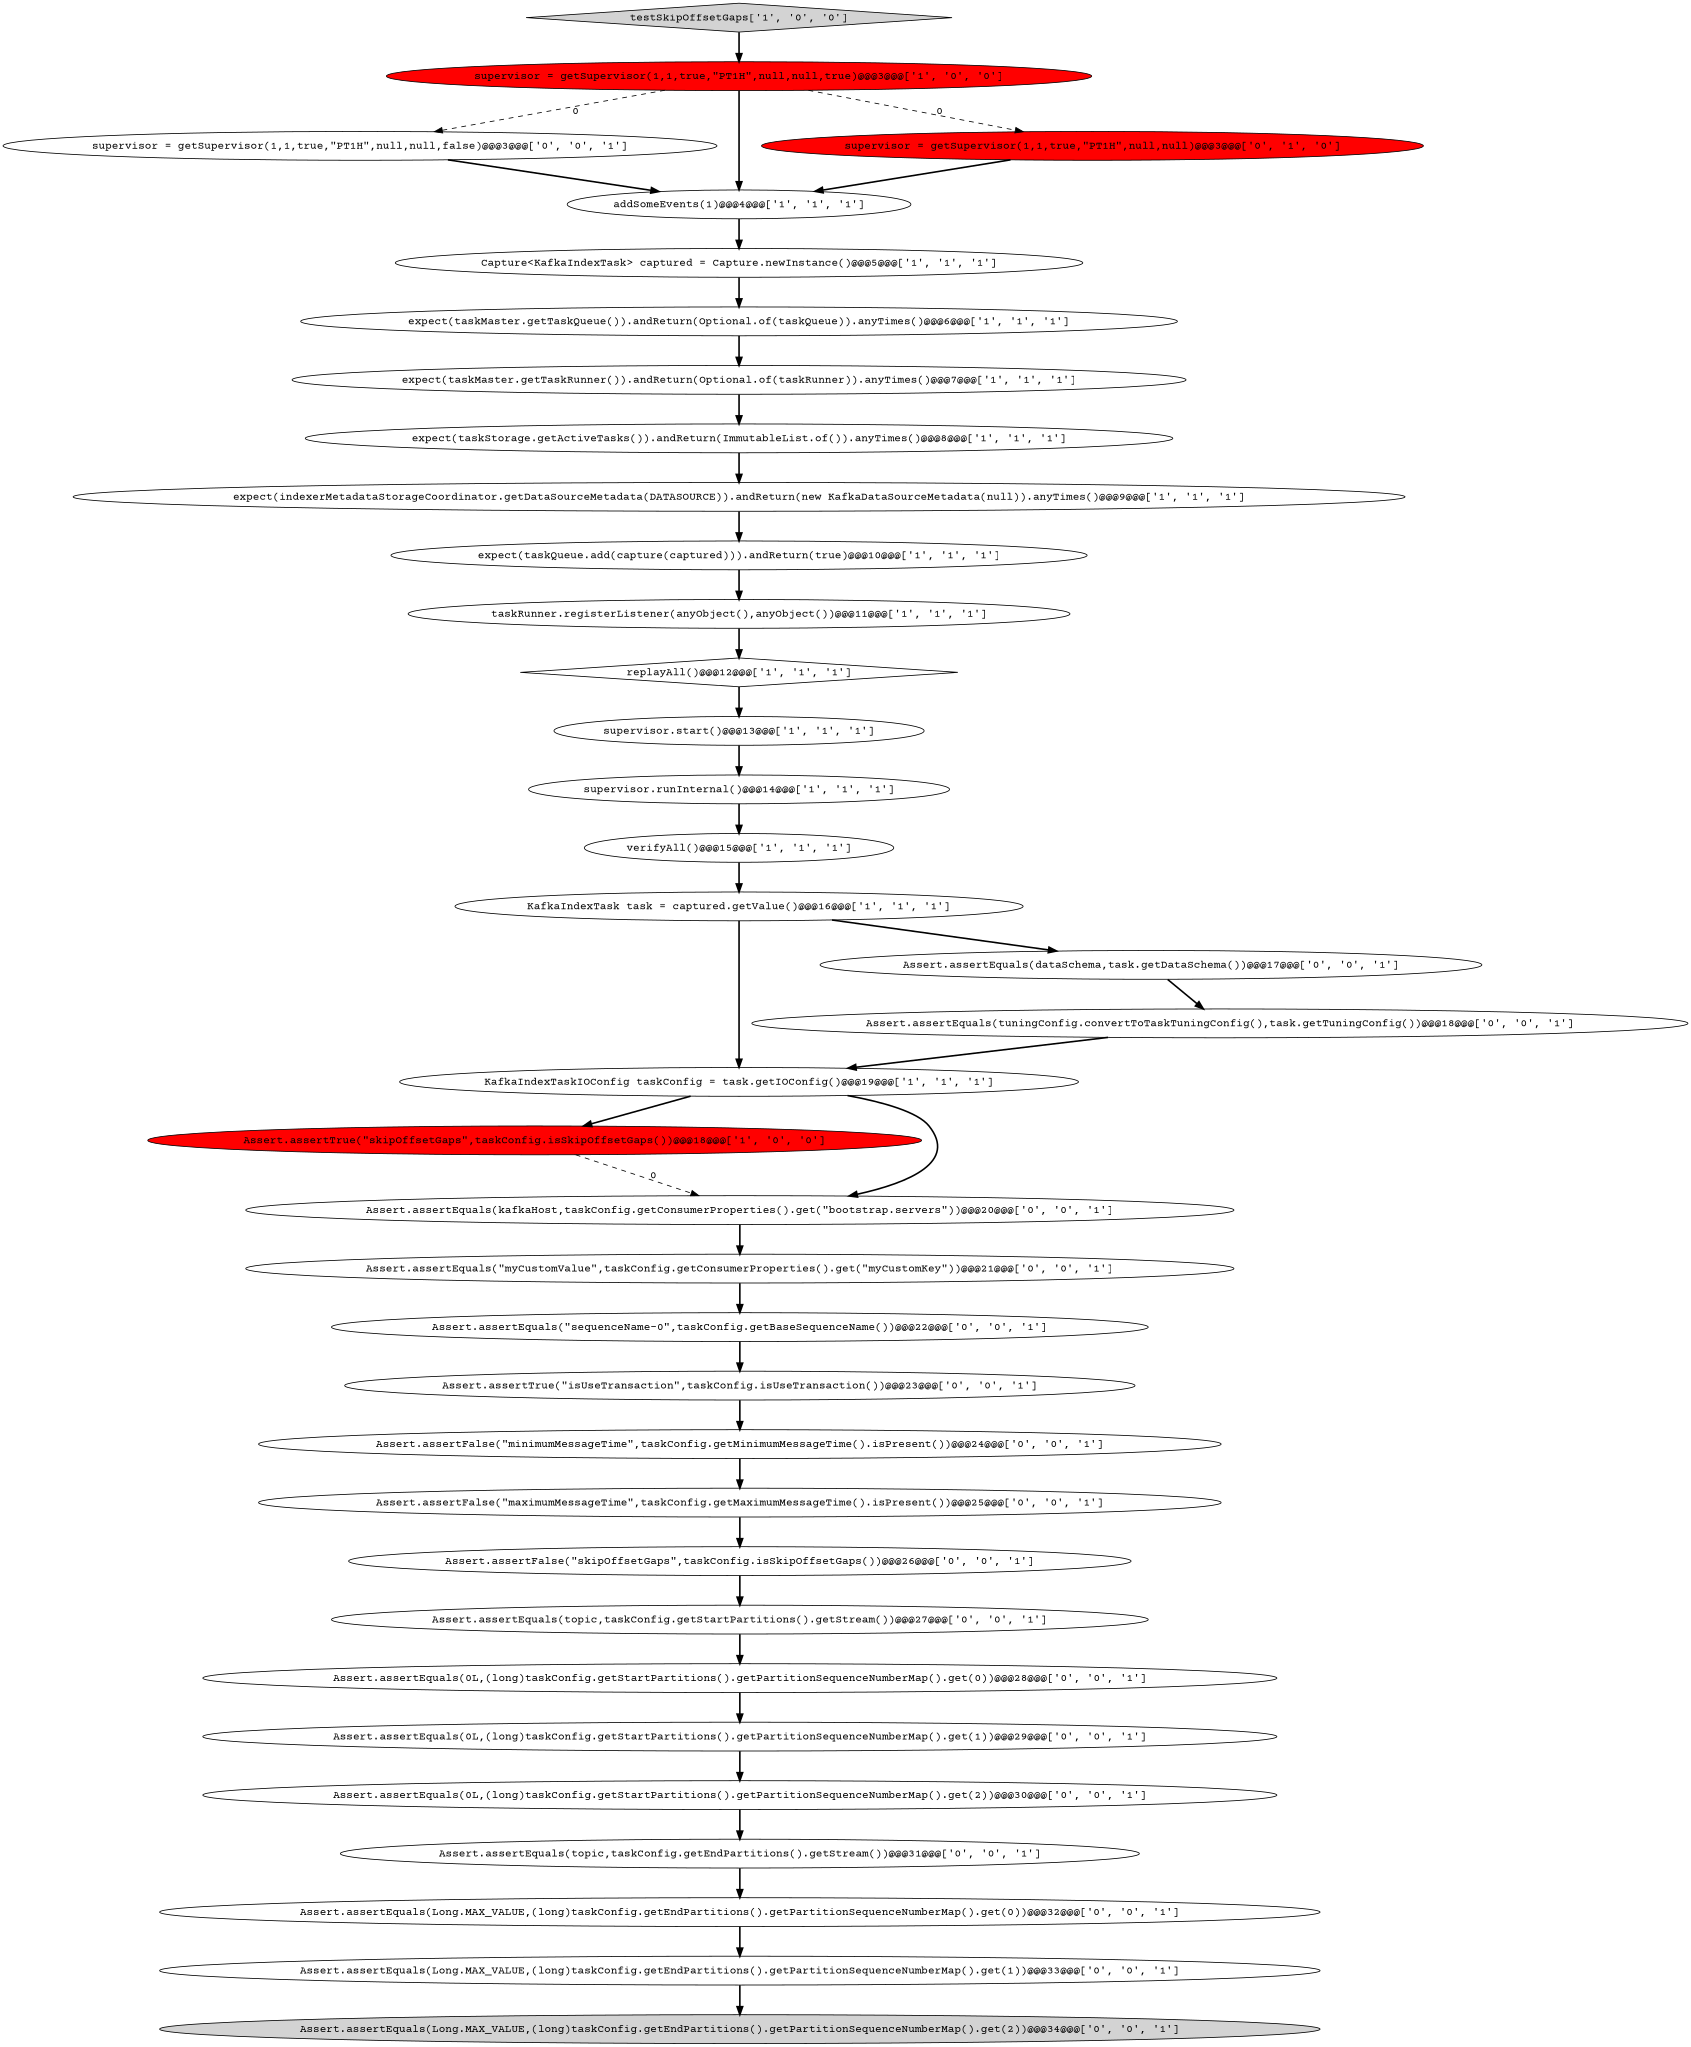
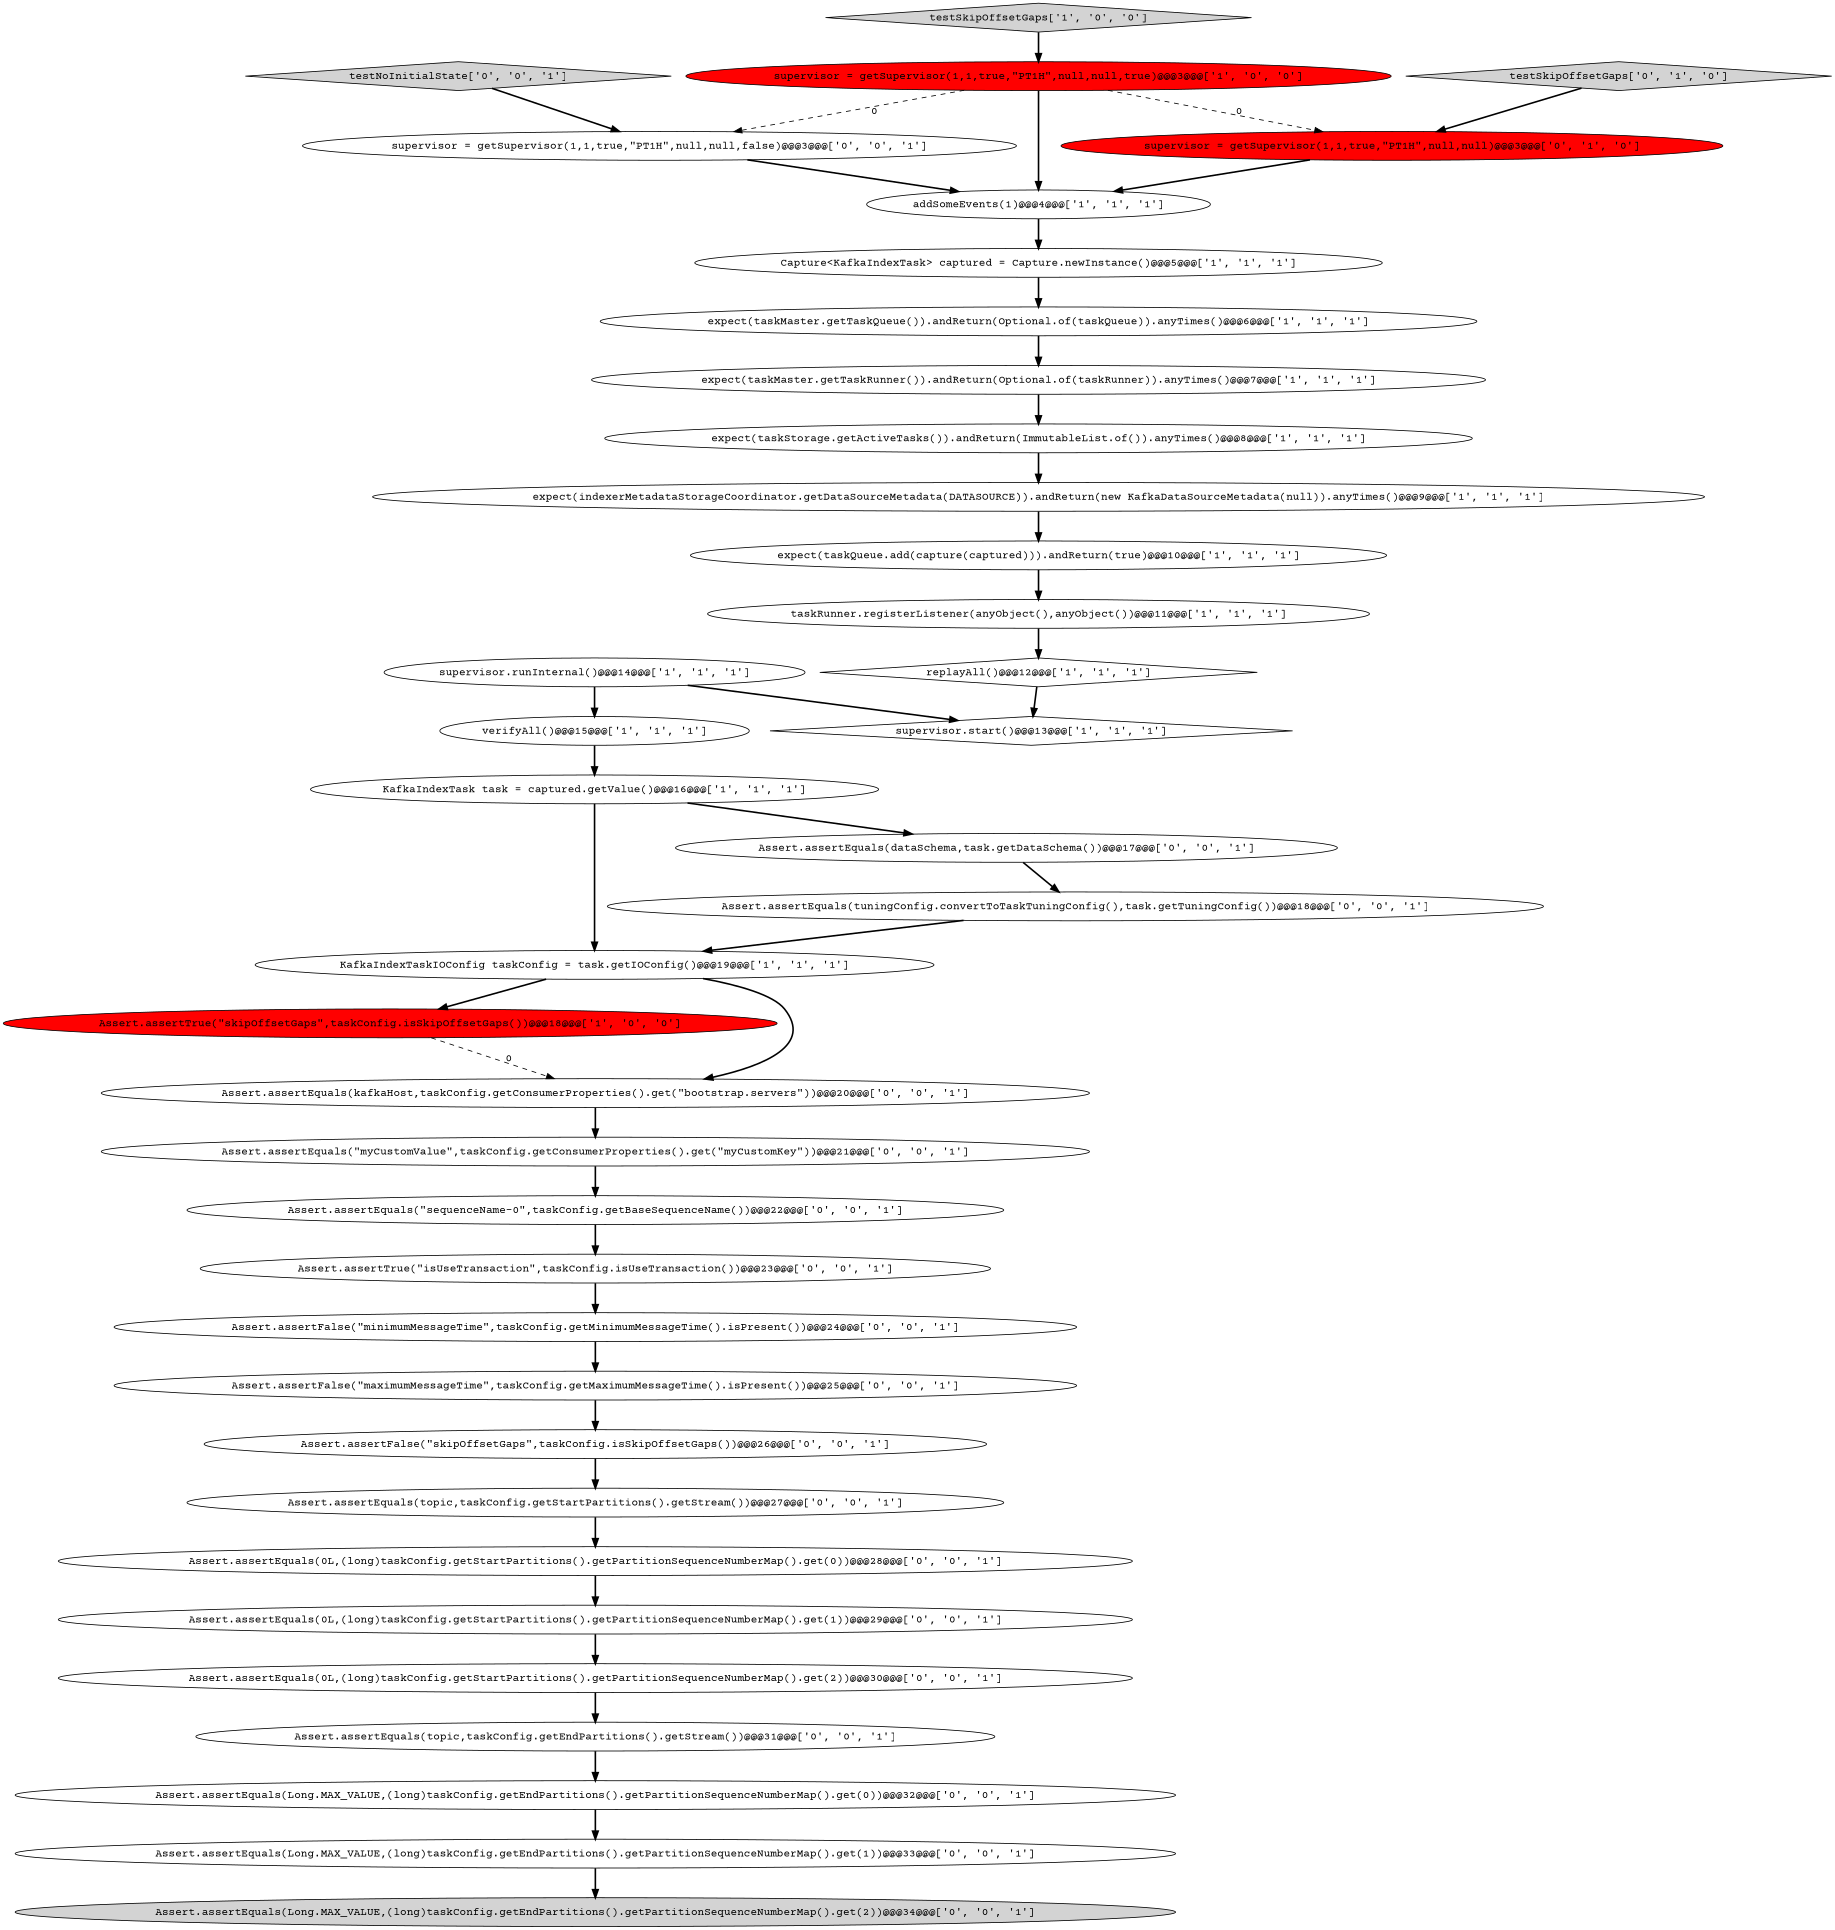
none -> (458, 76)
none -> (1619, 76)
(739, 731) -> (1031, 731)
(739, 756) -> (819, 702)
